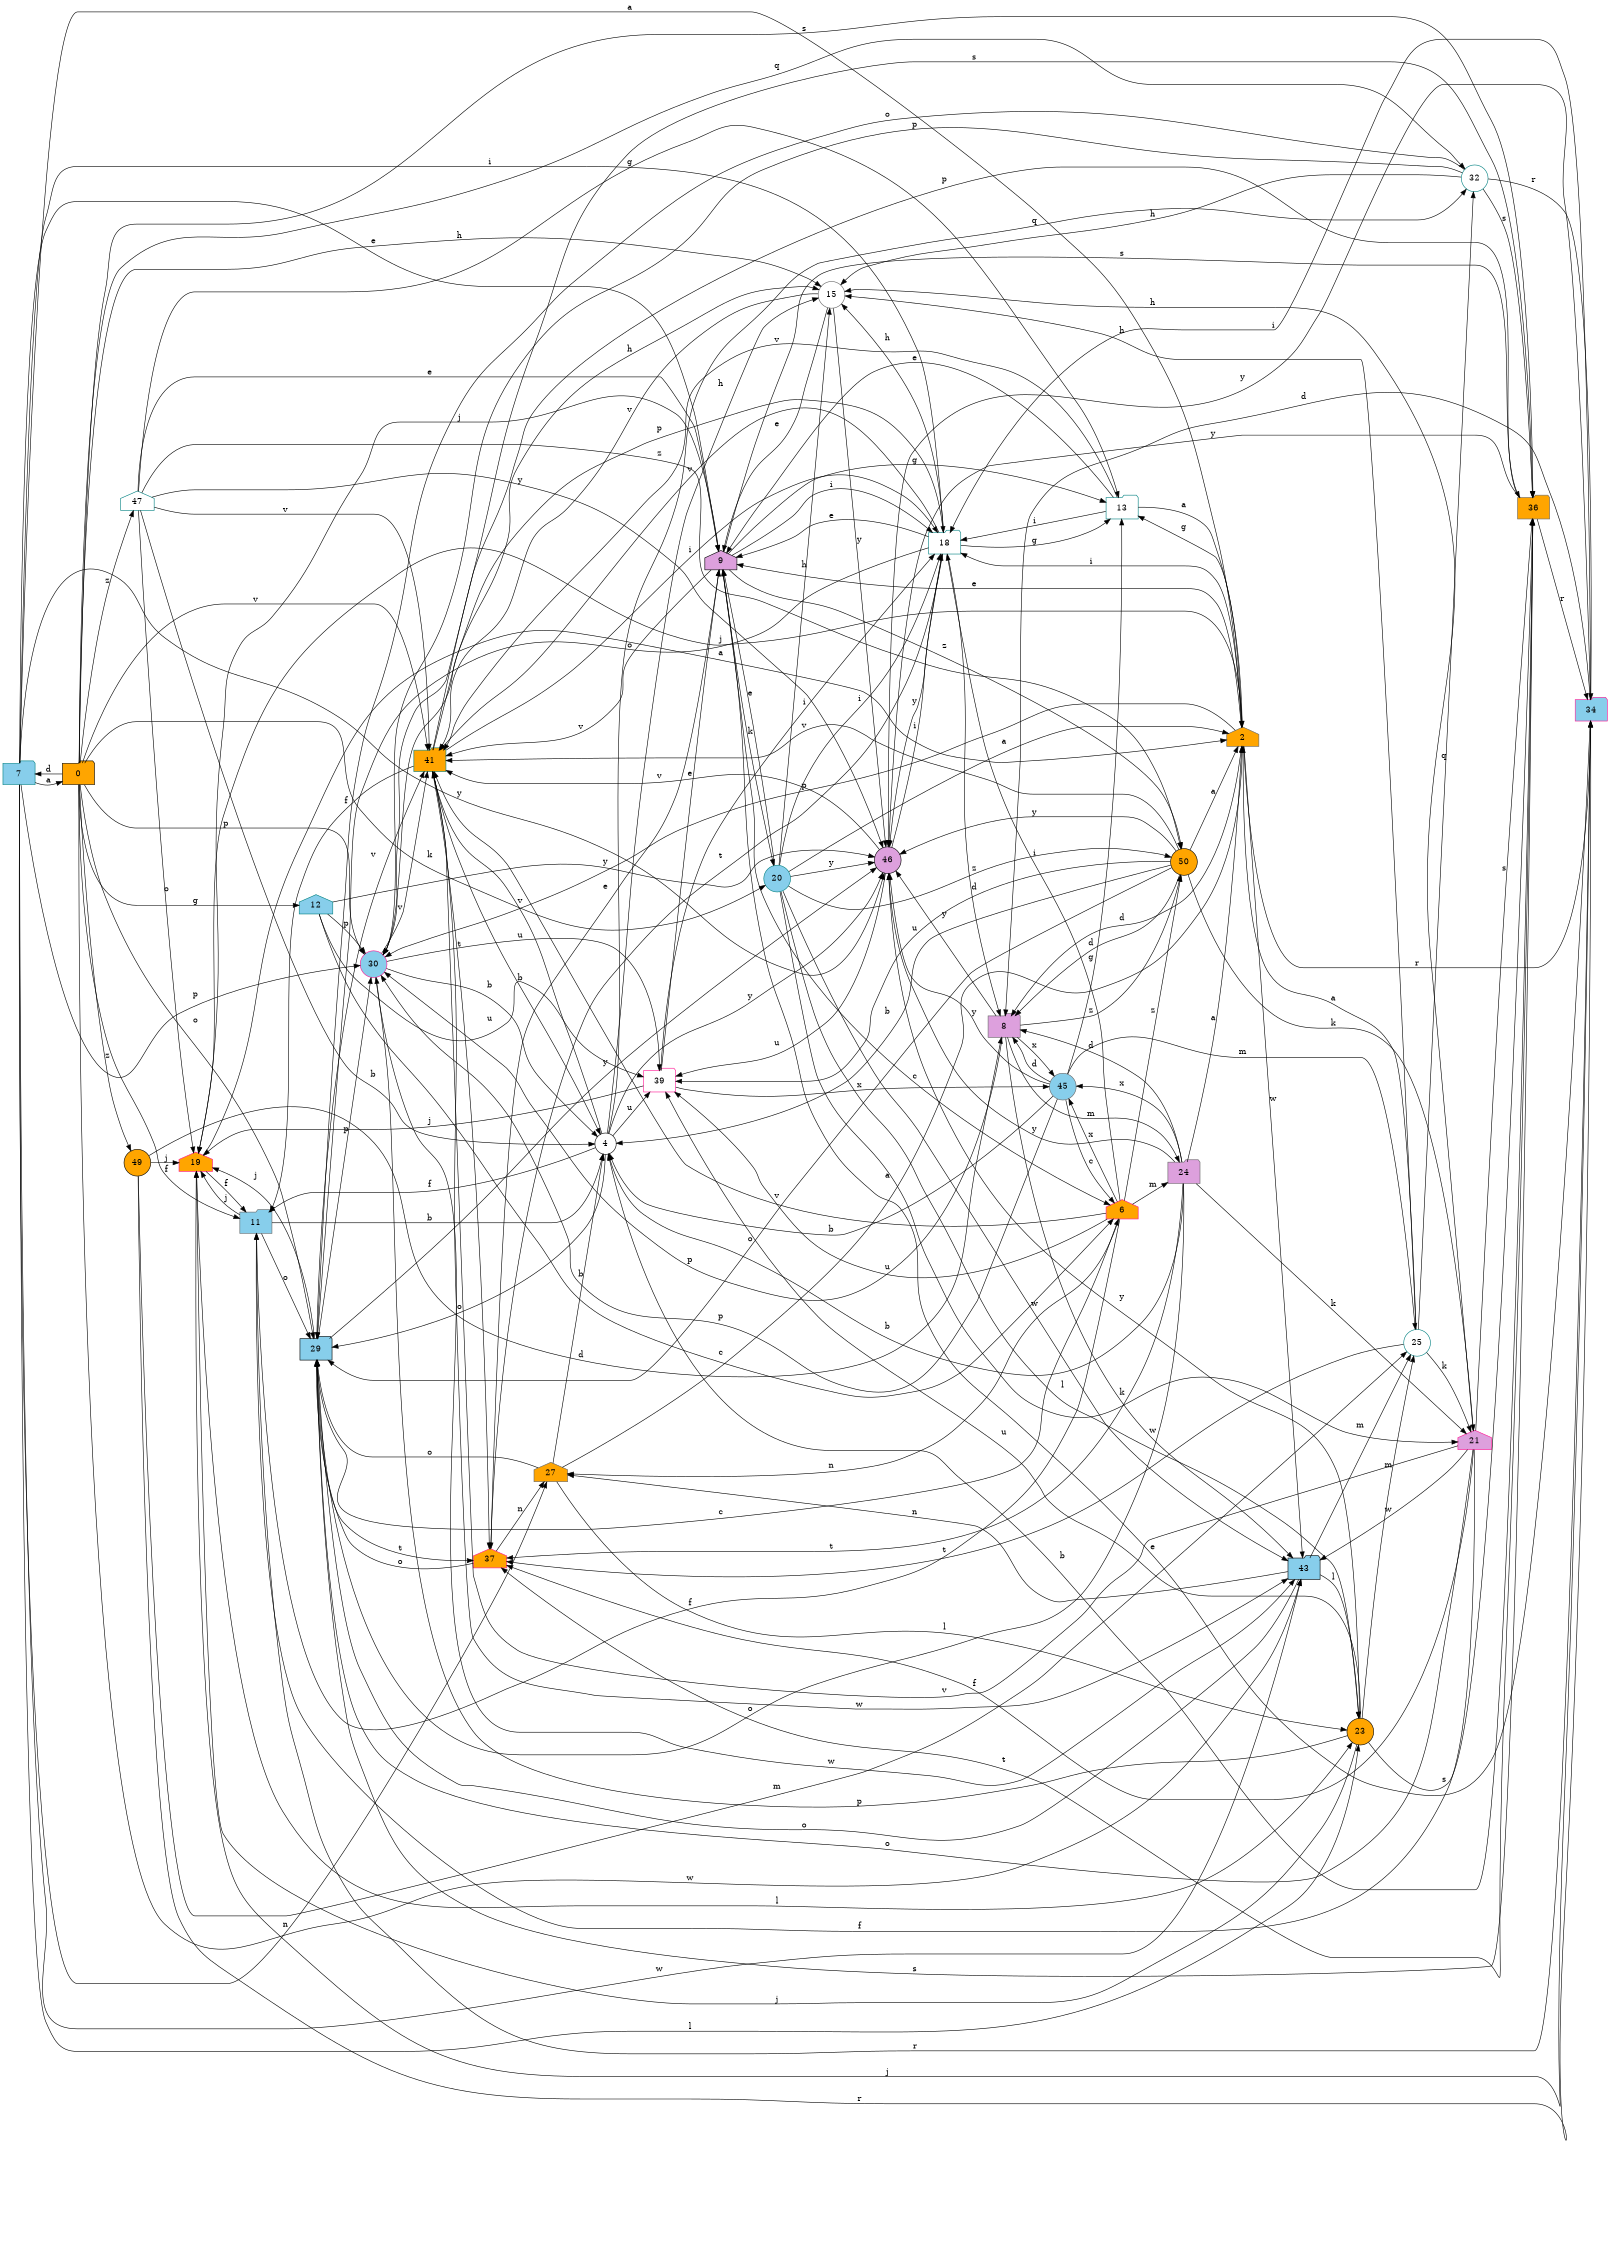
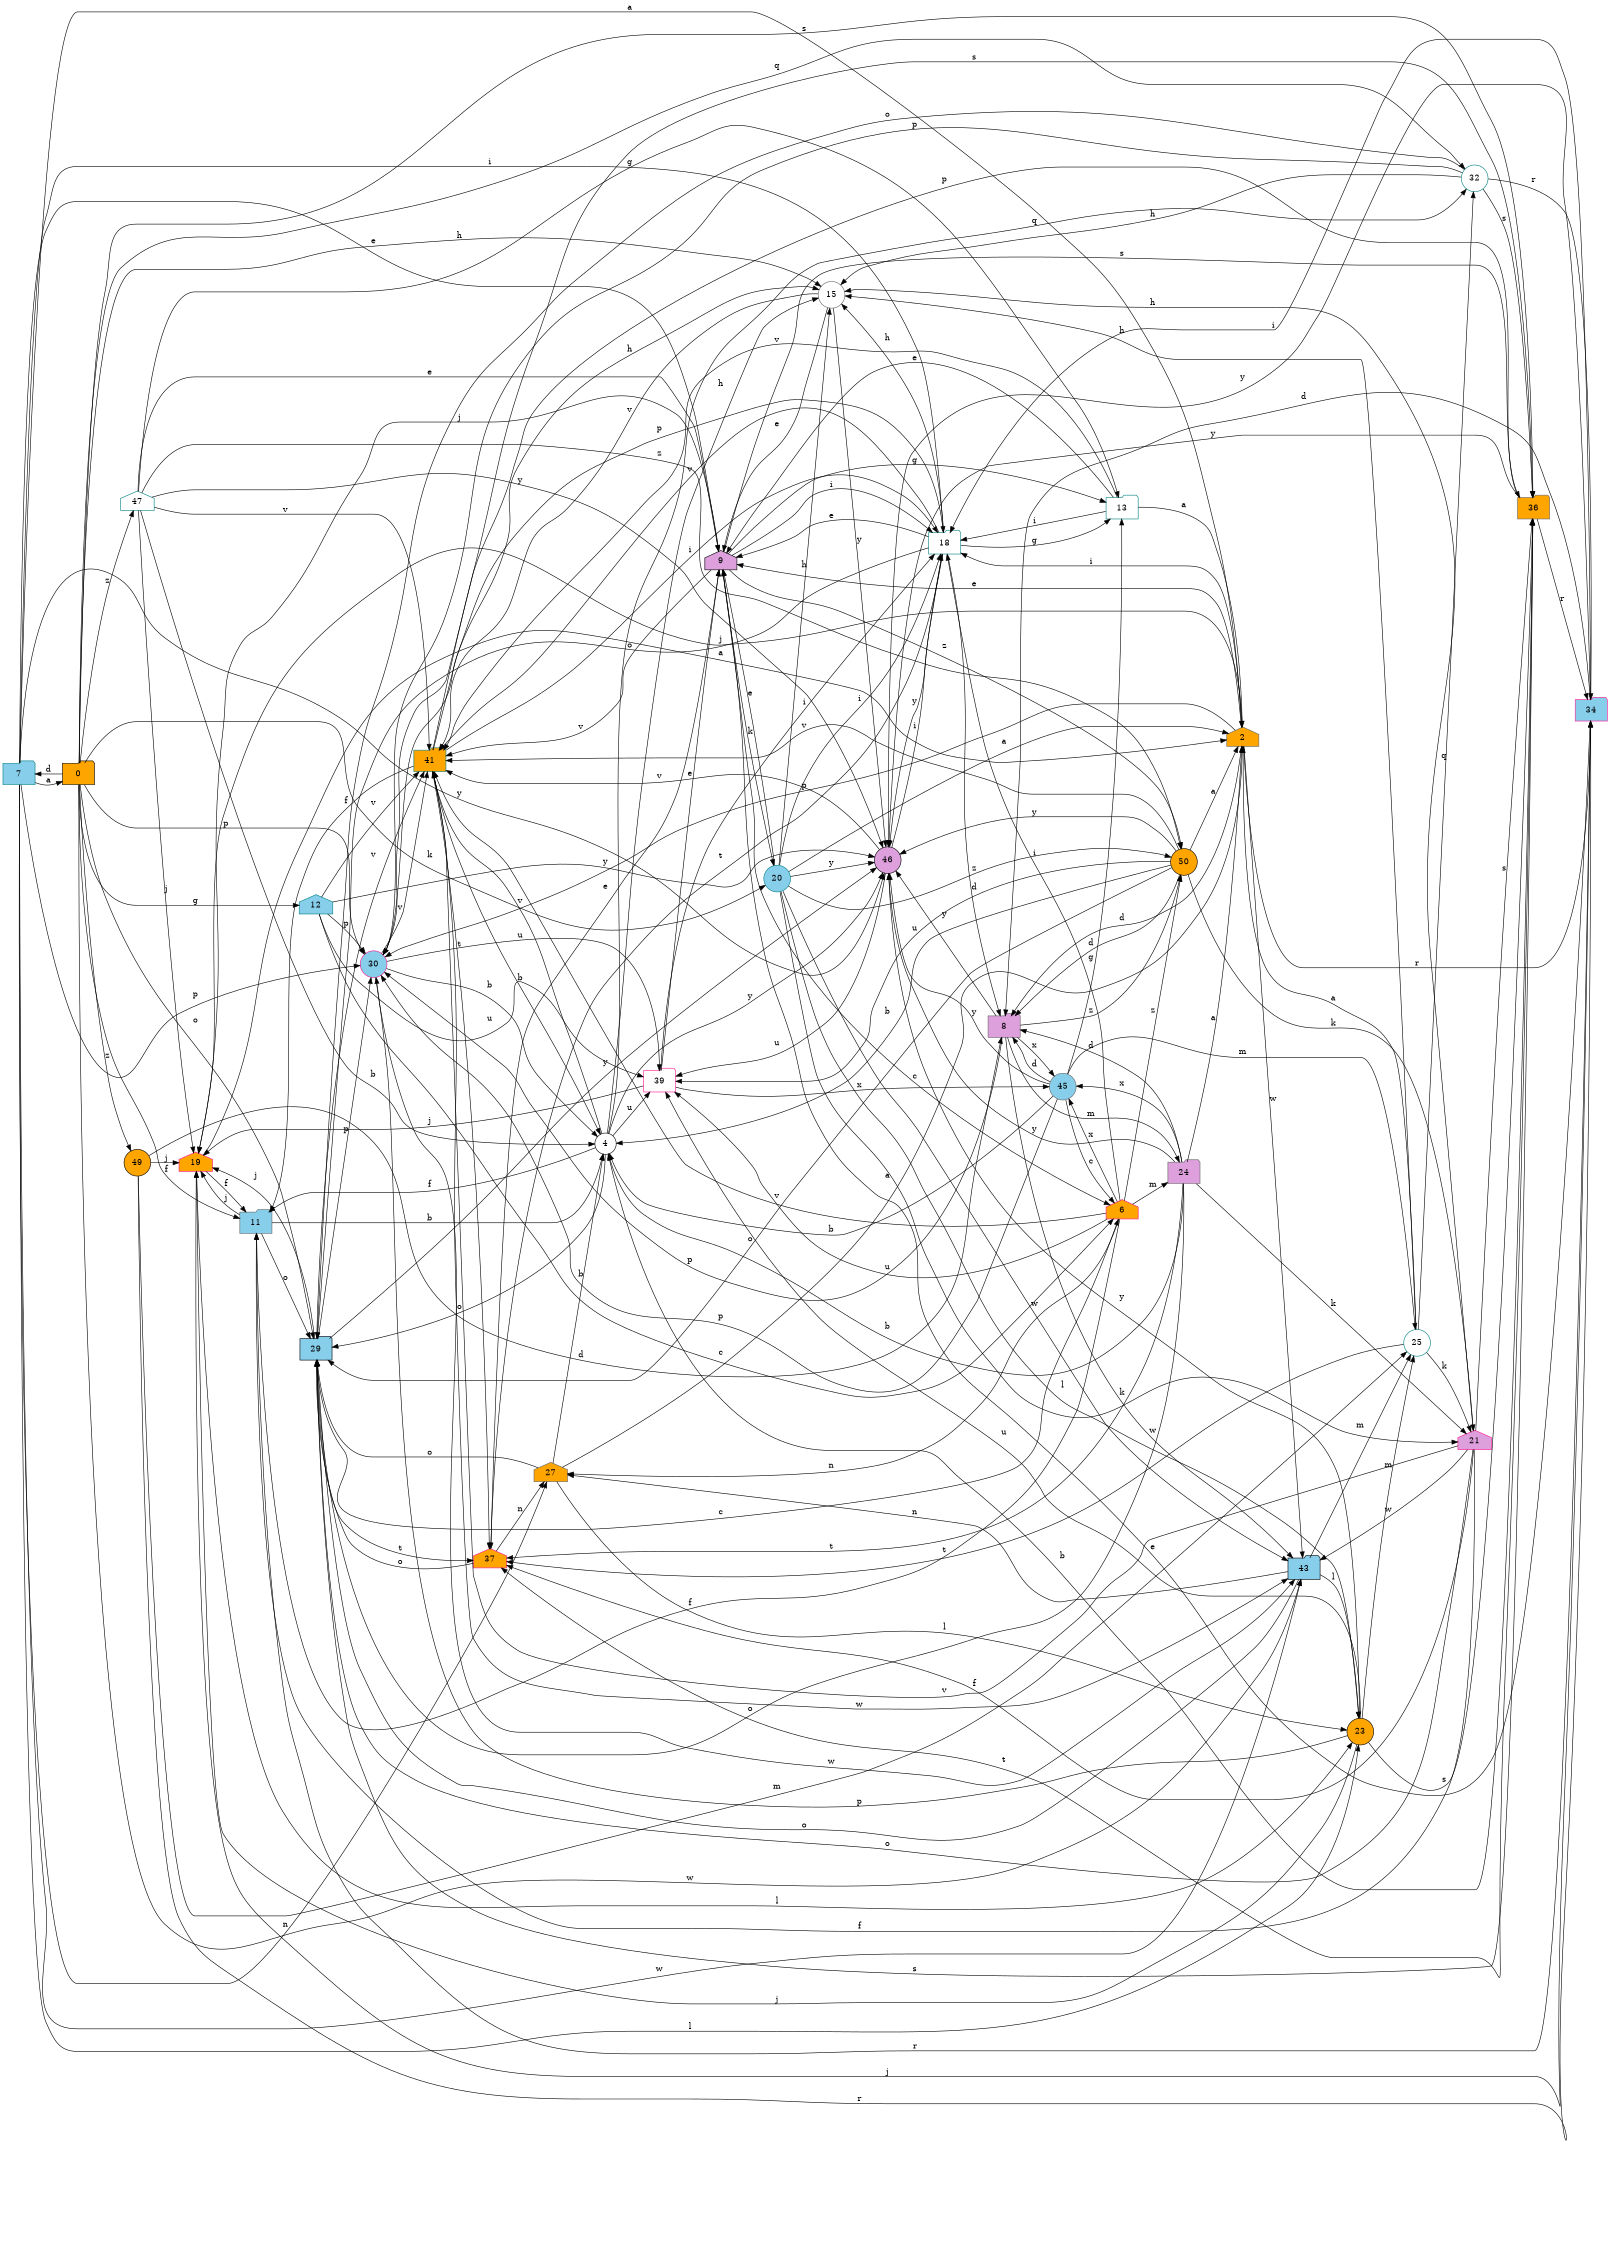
(1211, 554) -> none
(264, 604) -> (365, 834)
(167, 889) -> (167, 889)
